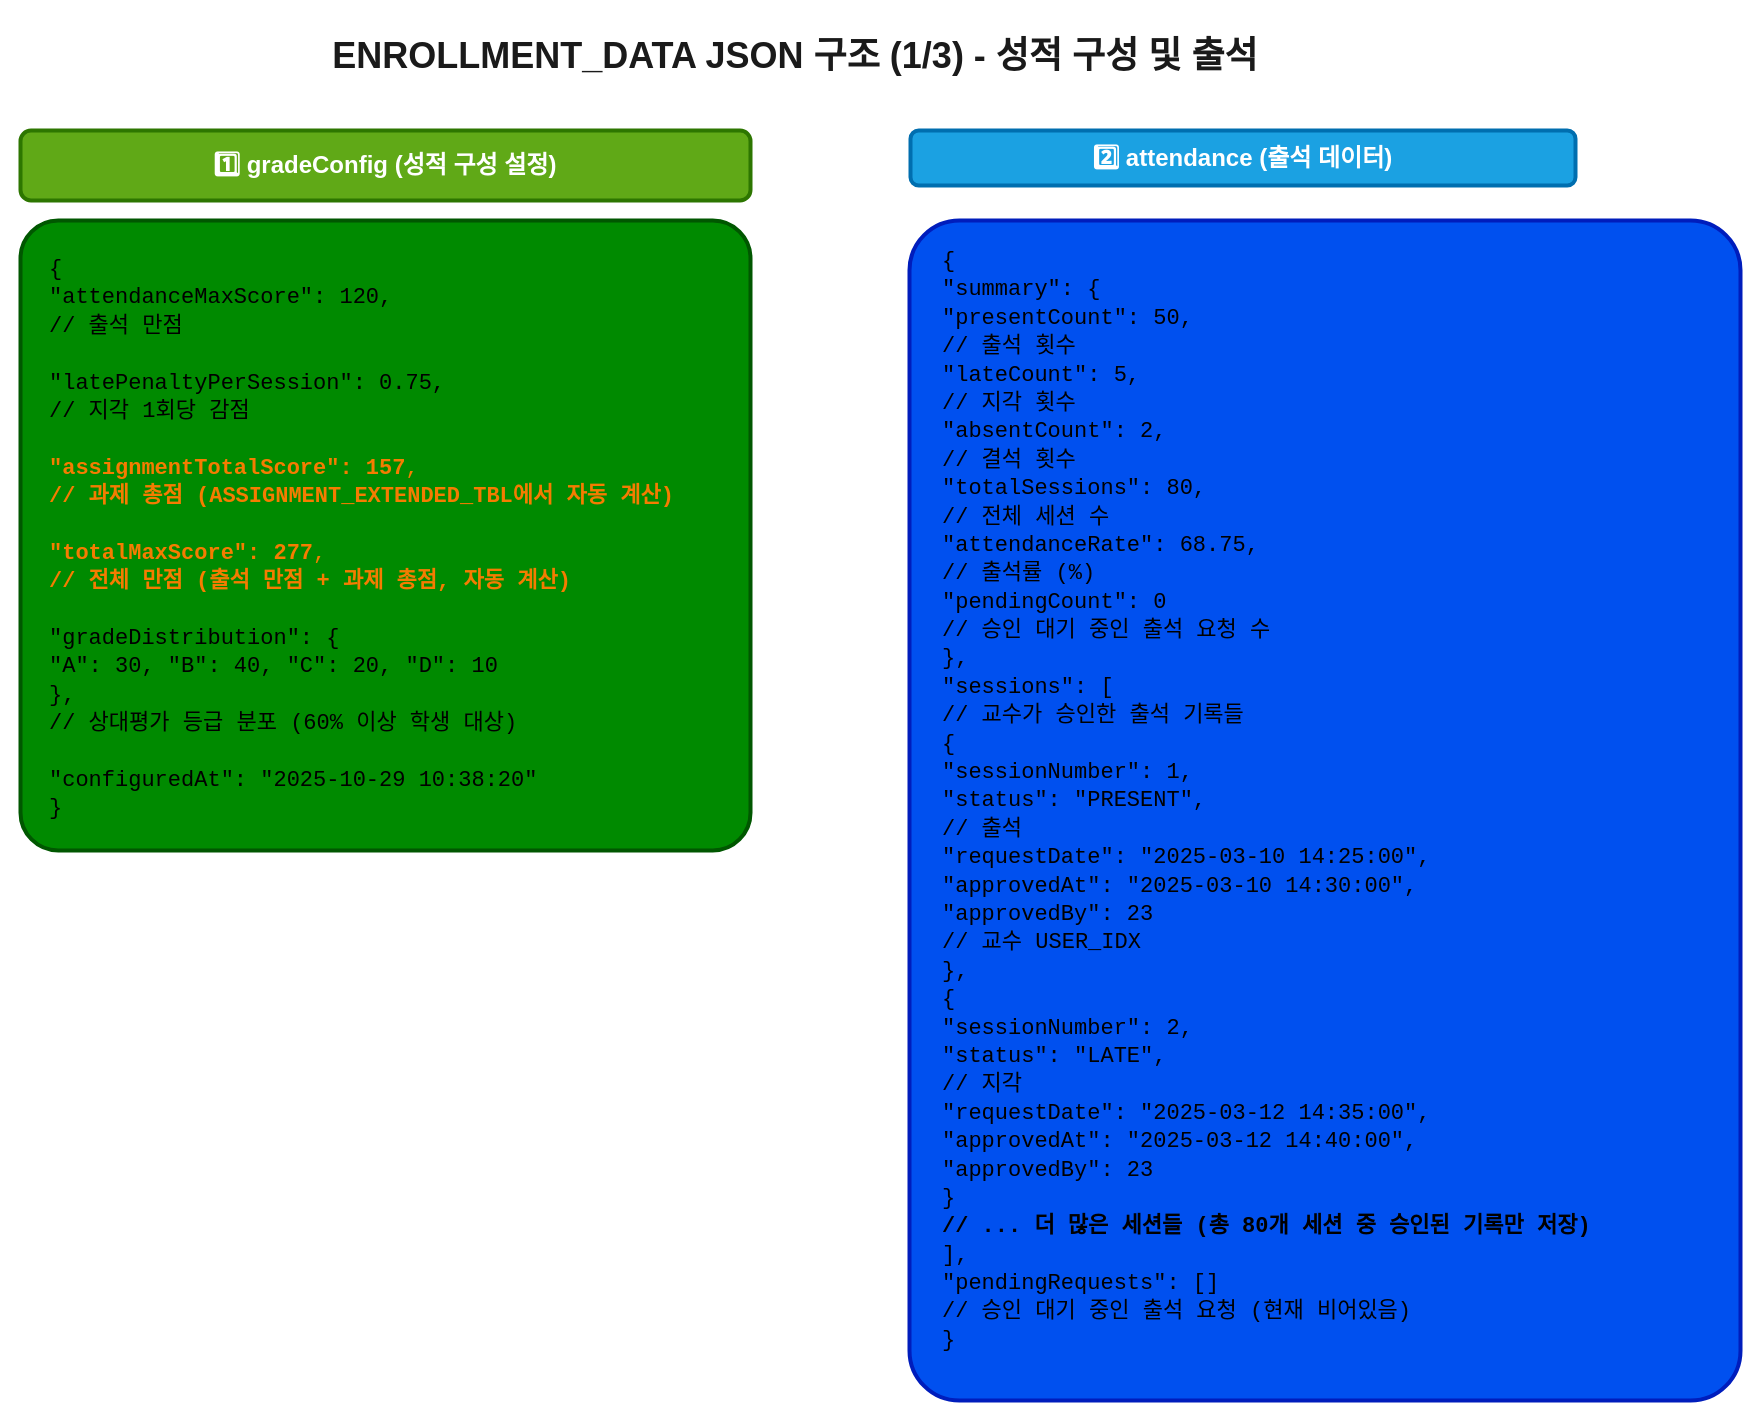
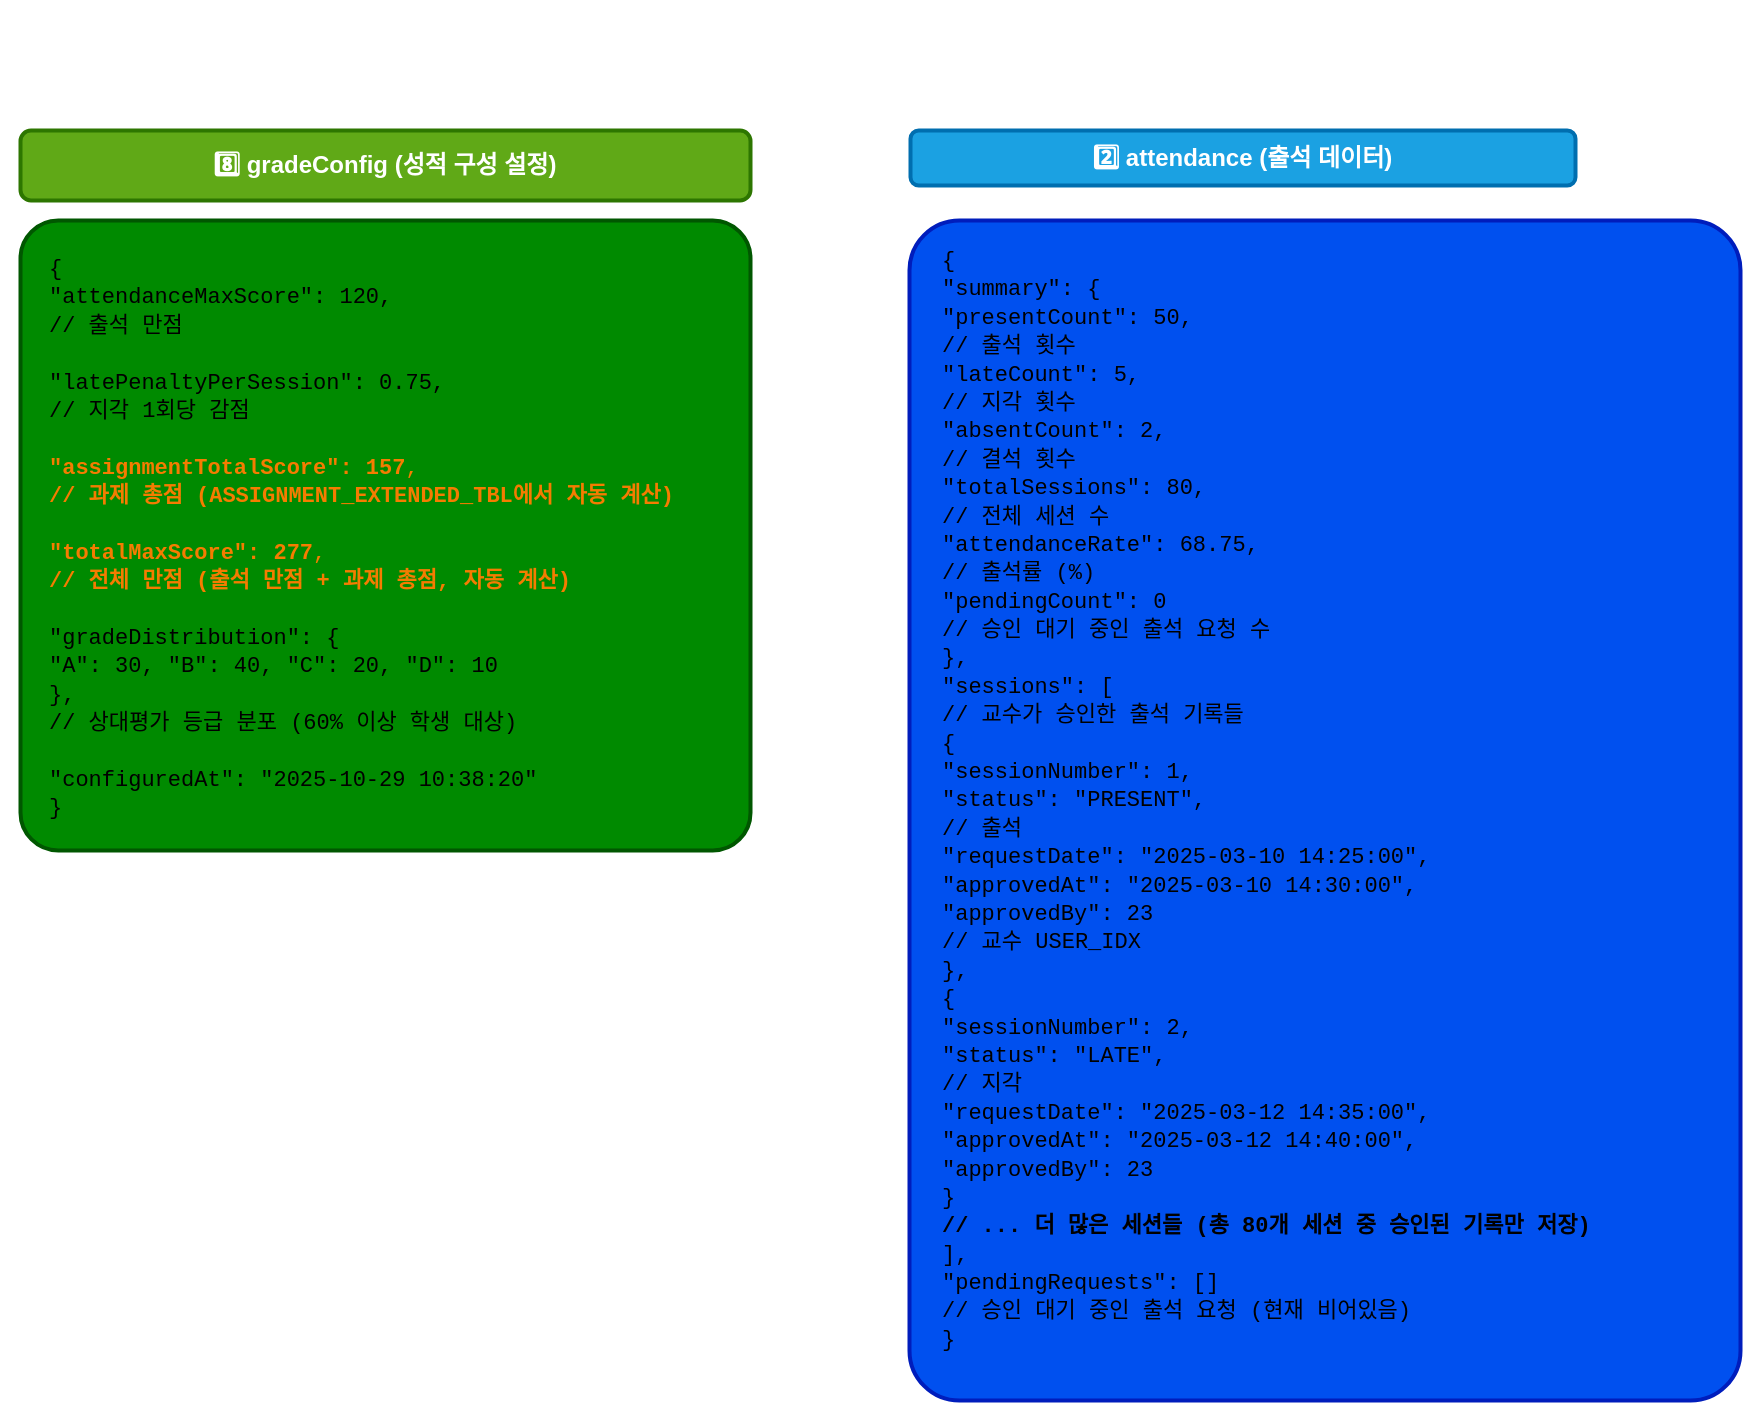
(796, 56) -> none
(386, 166) -> (386, 166)
